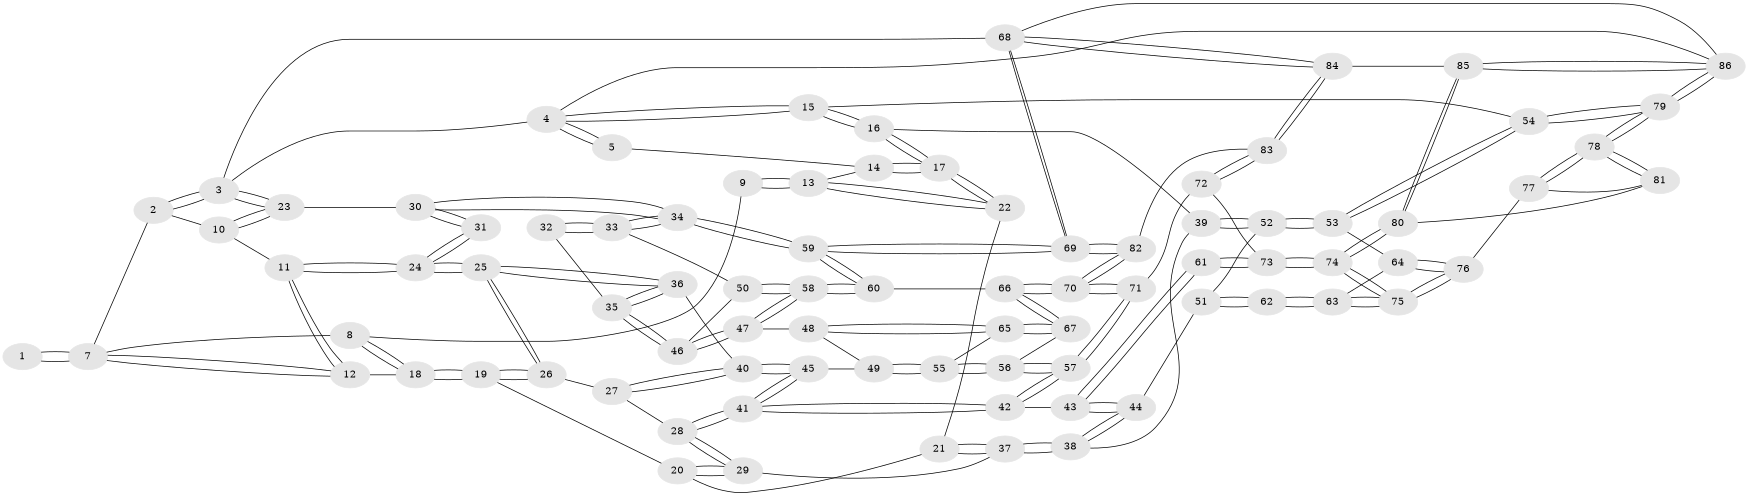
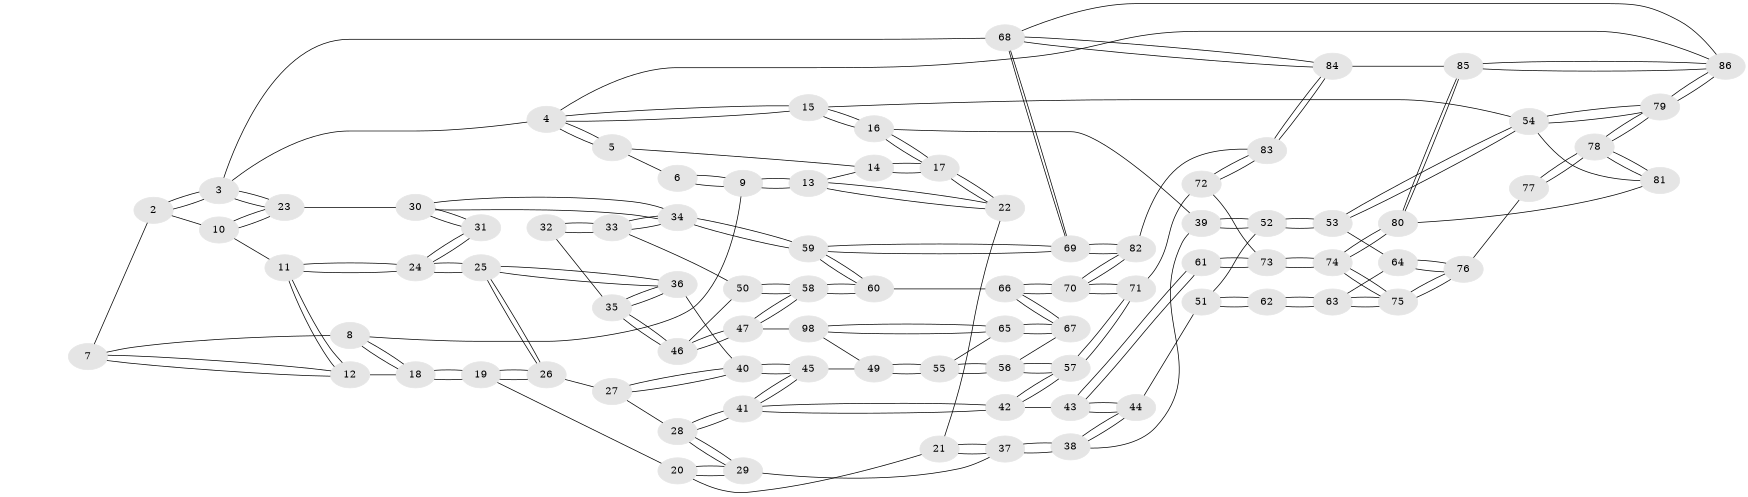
none -> (678, 178)
(1595, 192) -> (1583, 170)
(809, 329) -> (809, 329)
(23, 357) -> none
